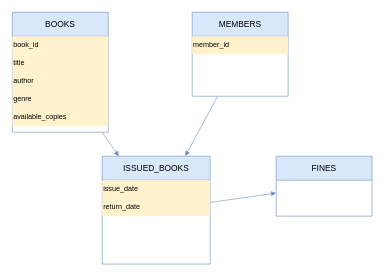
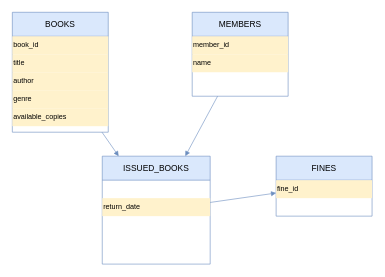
none -> (240, 63)
(156, 189) -> none
none -> (324, 189)
